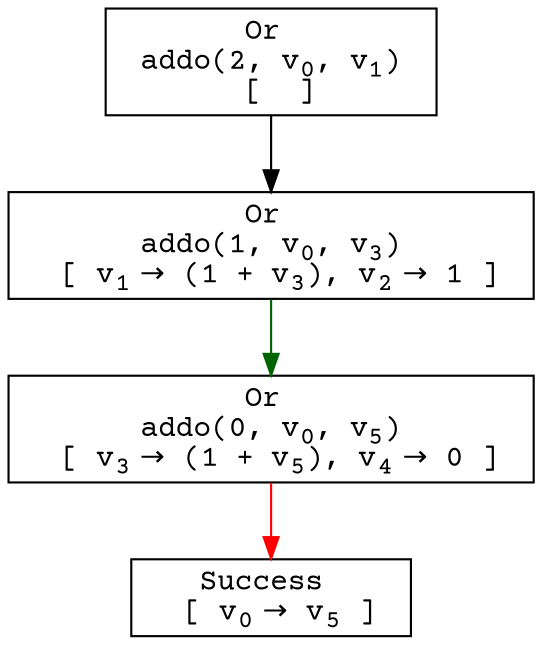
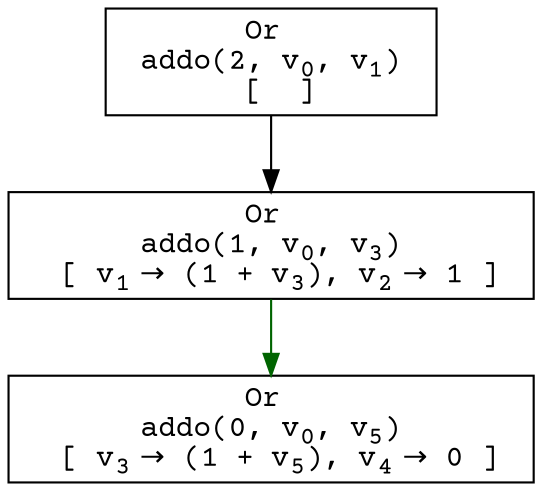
(271, 598) -> none
